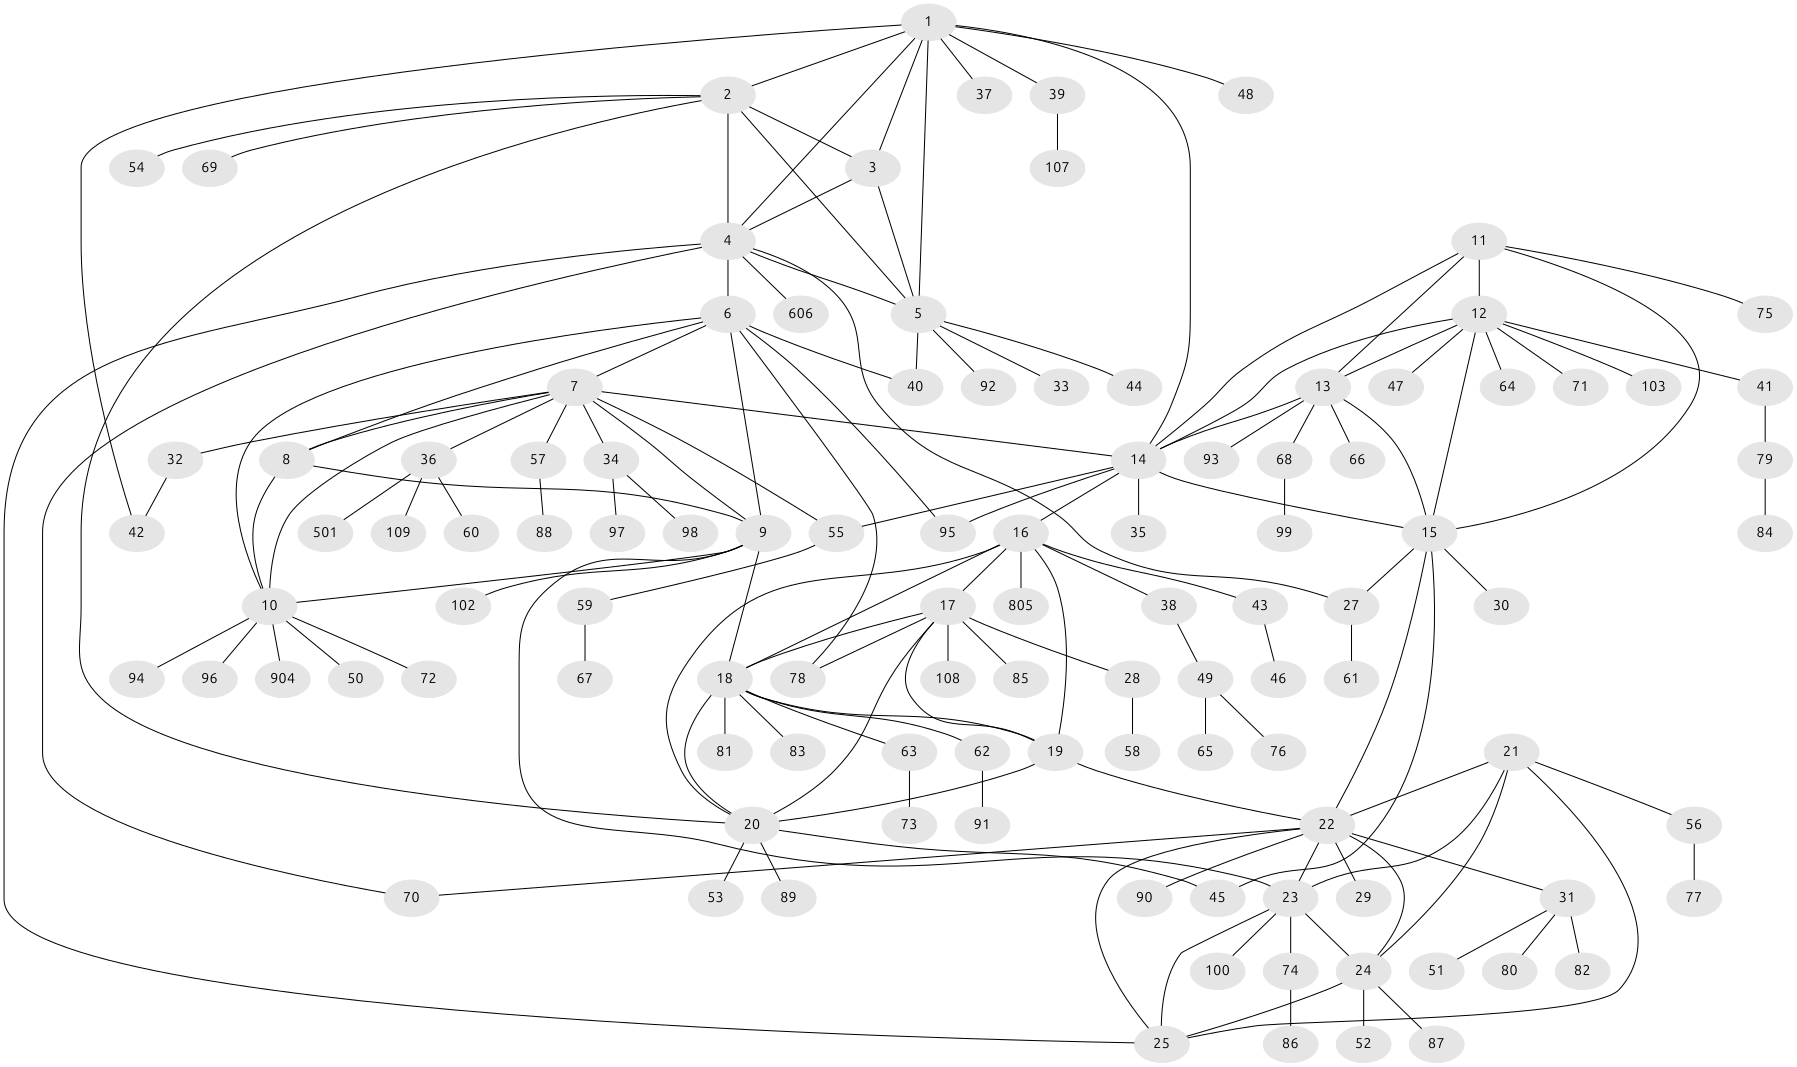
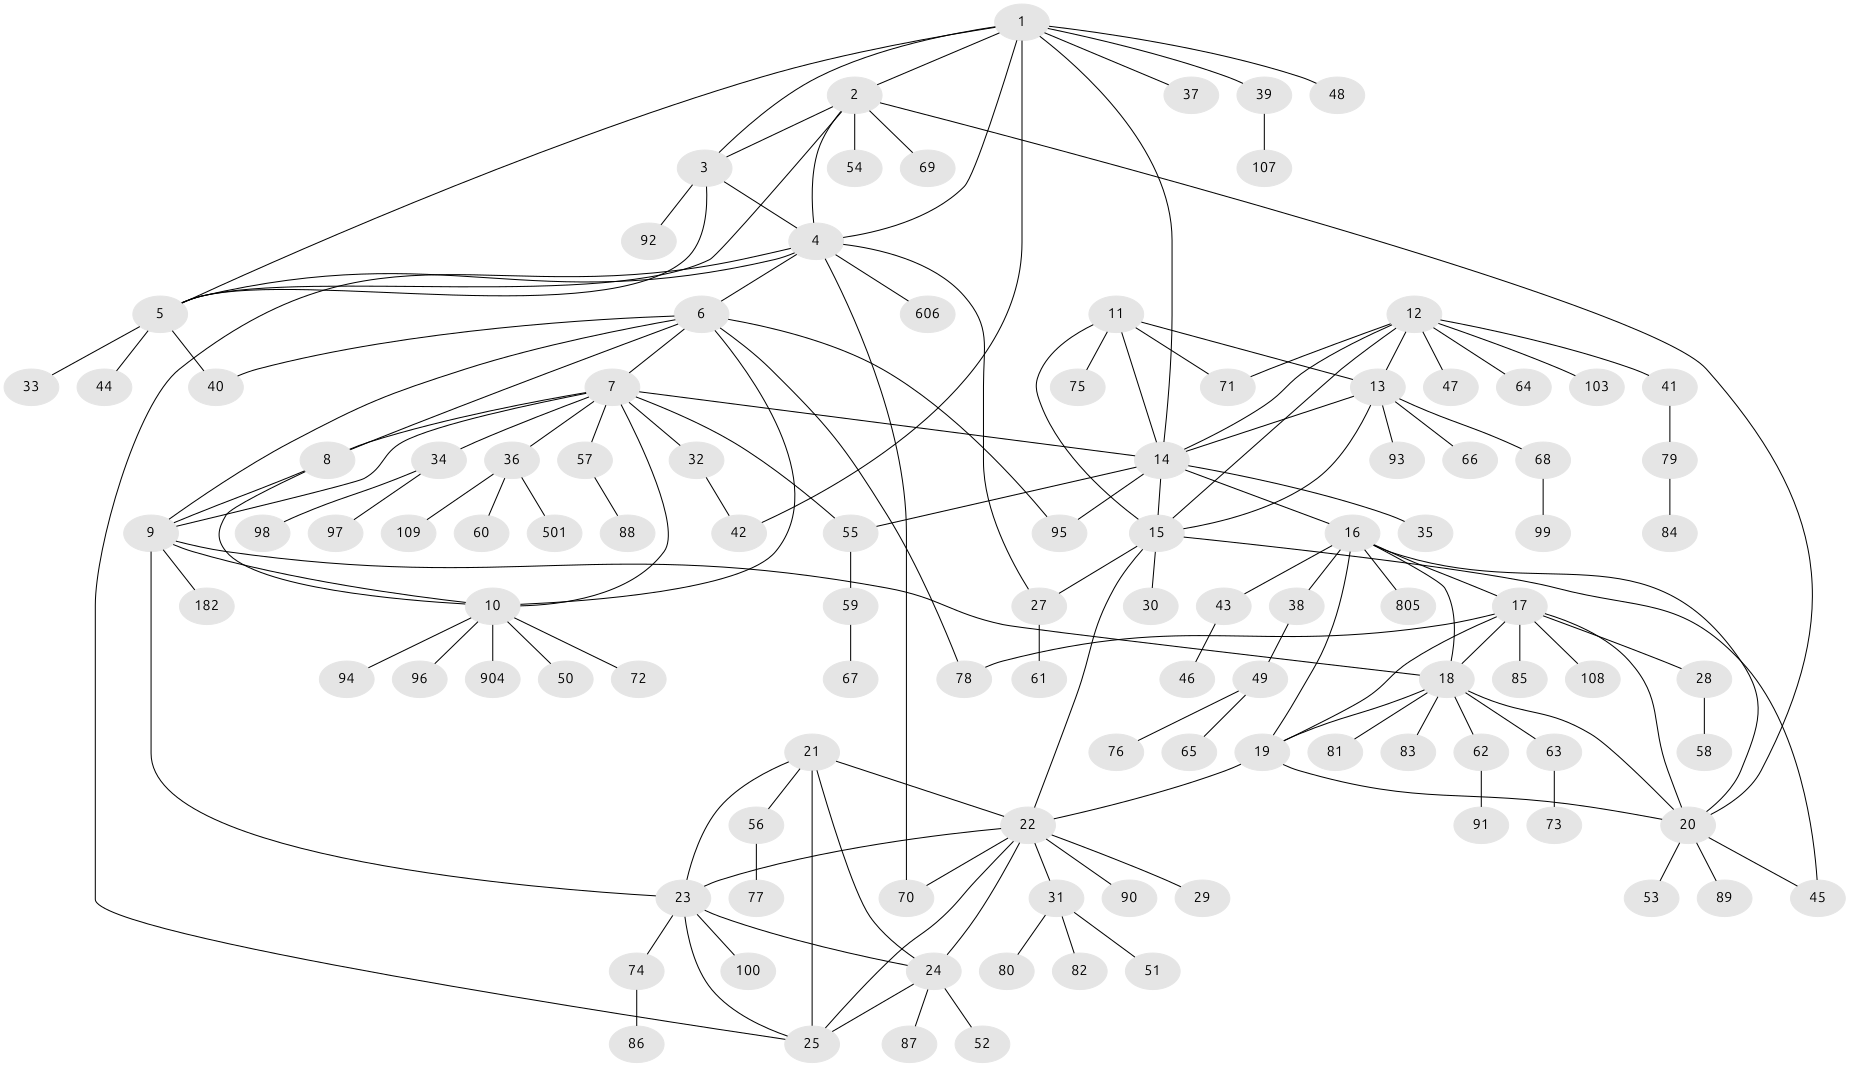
(1479, 278) -> (1178, 354)
(954, 351) -> (677, 205)
(463, 606) -> (207, 606)
